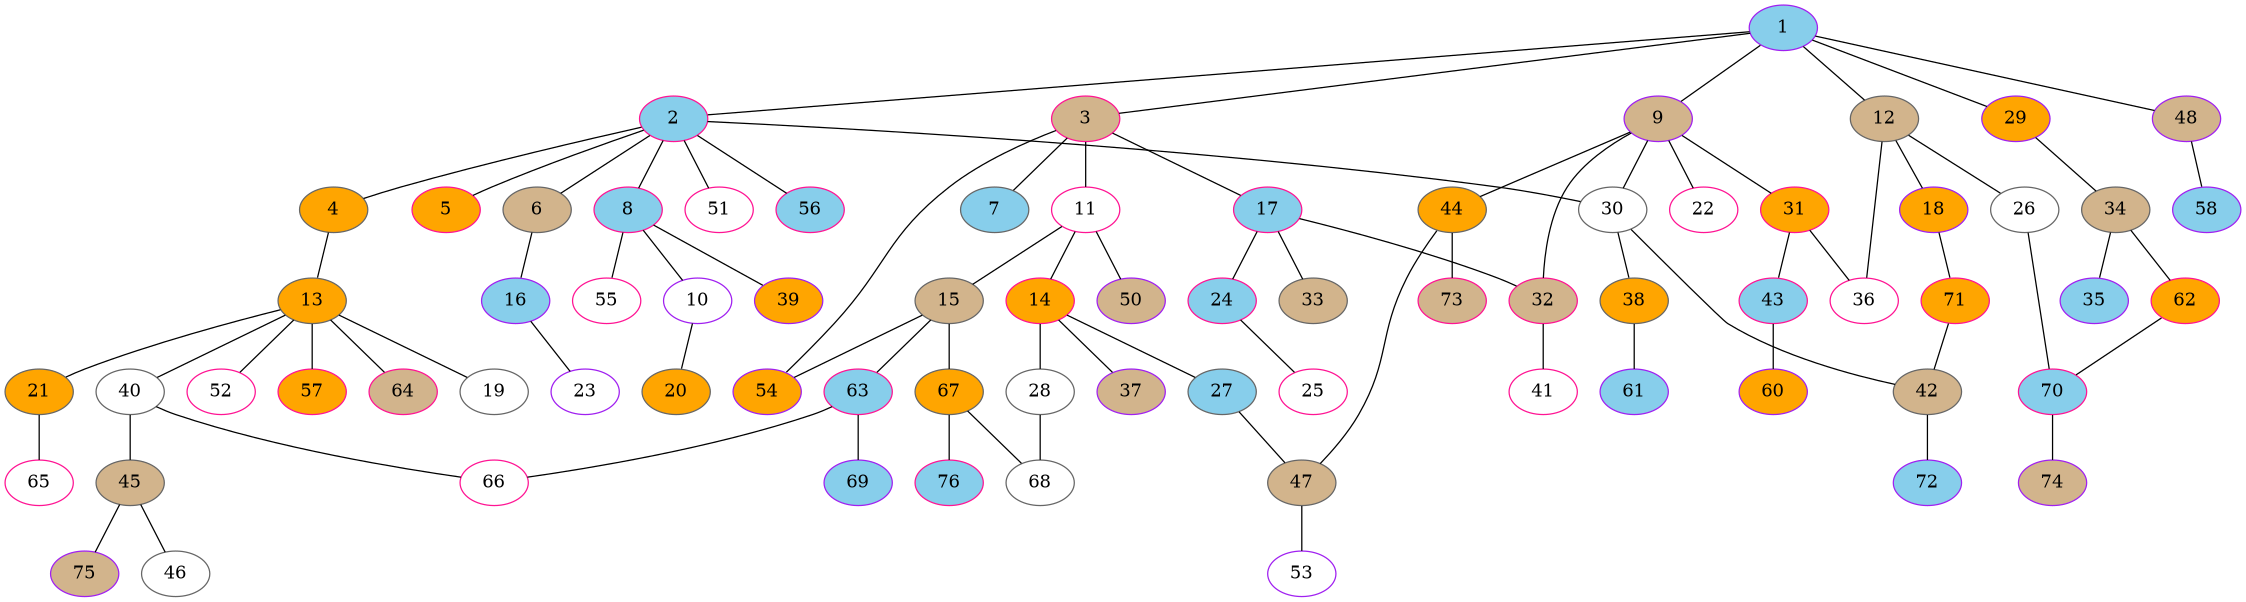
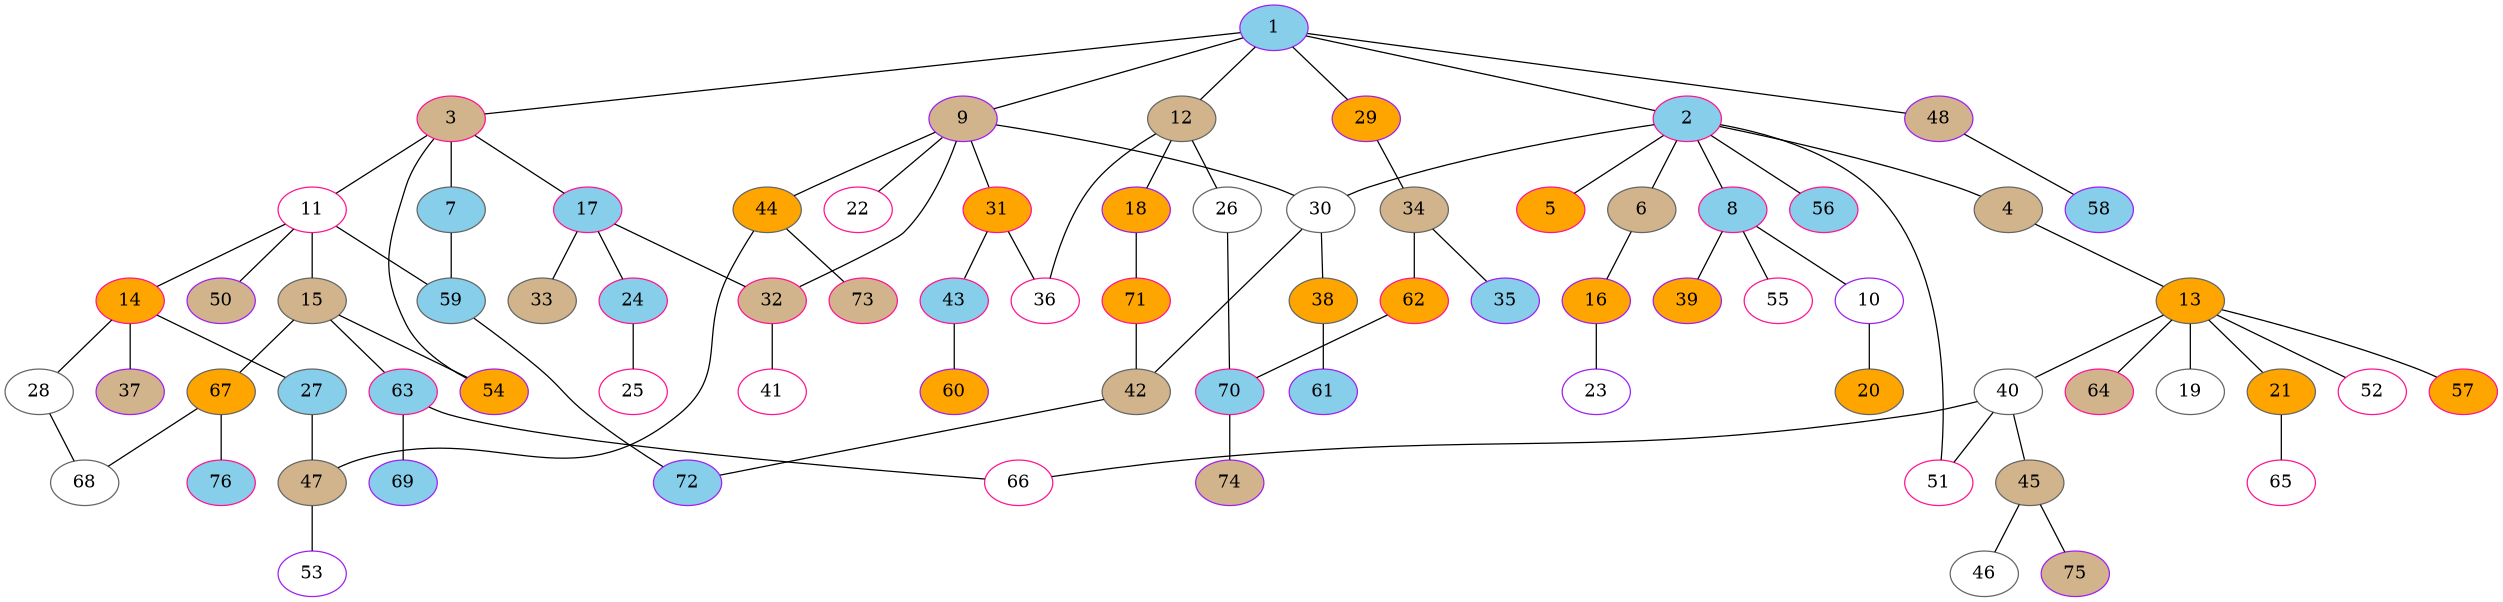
(334, 210) -> (2008, 210)
none -> (451, 301)
(516, 301) -> (1596, 301)
none -> (1974, 437)
